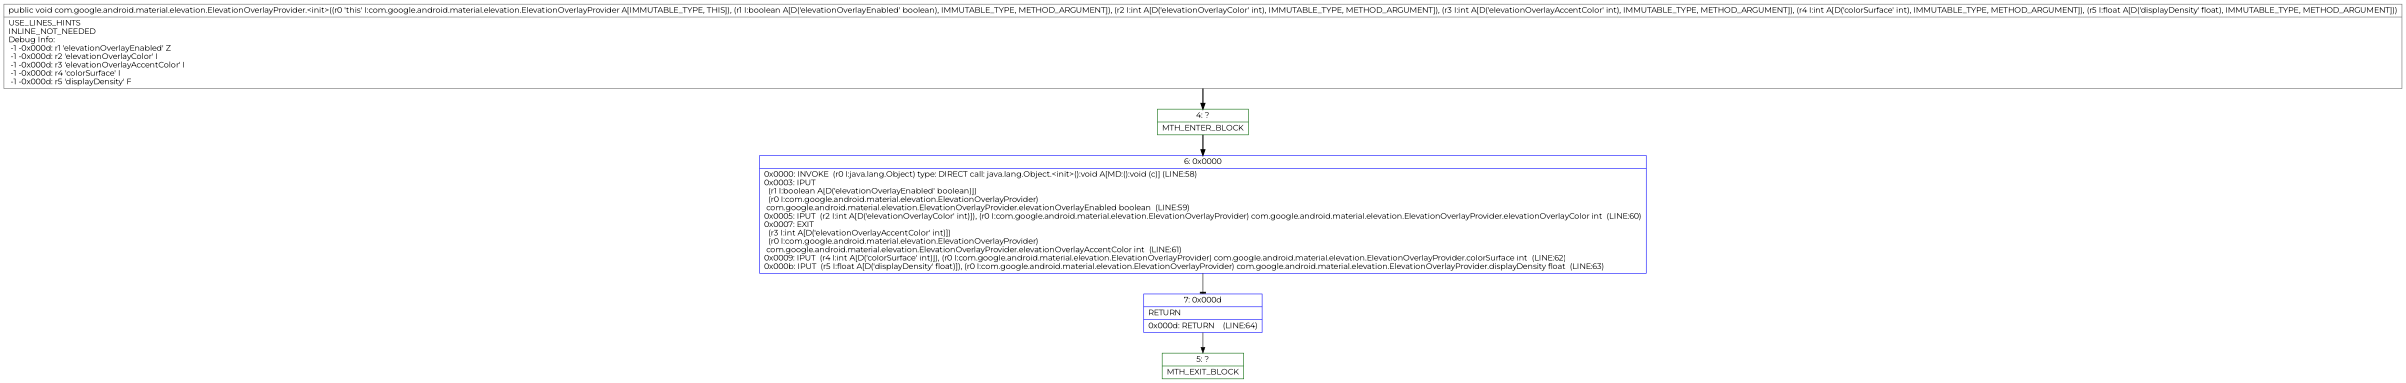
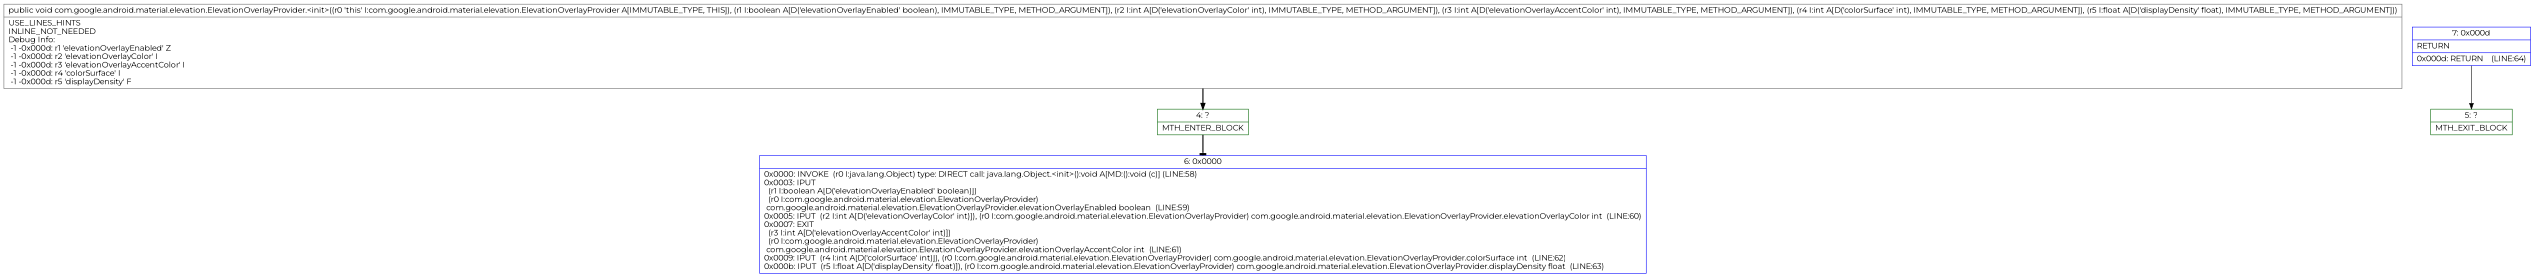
(1203, 142) -> (1203, 144)
(1203, 282) -> none
